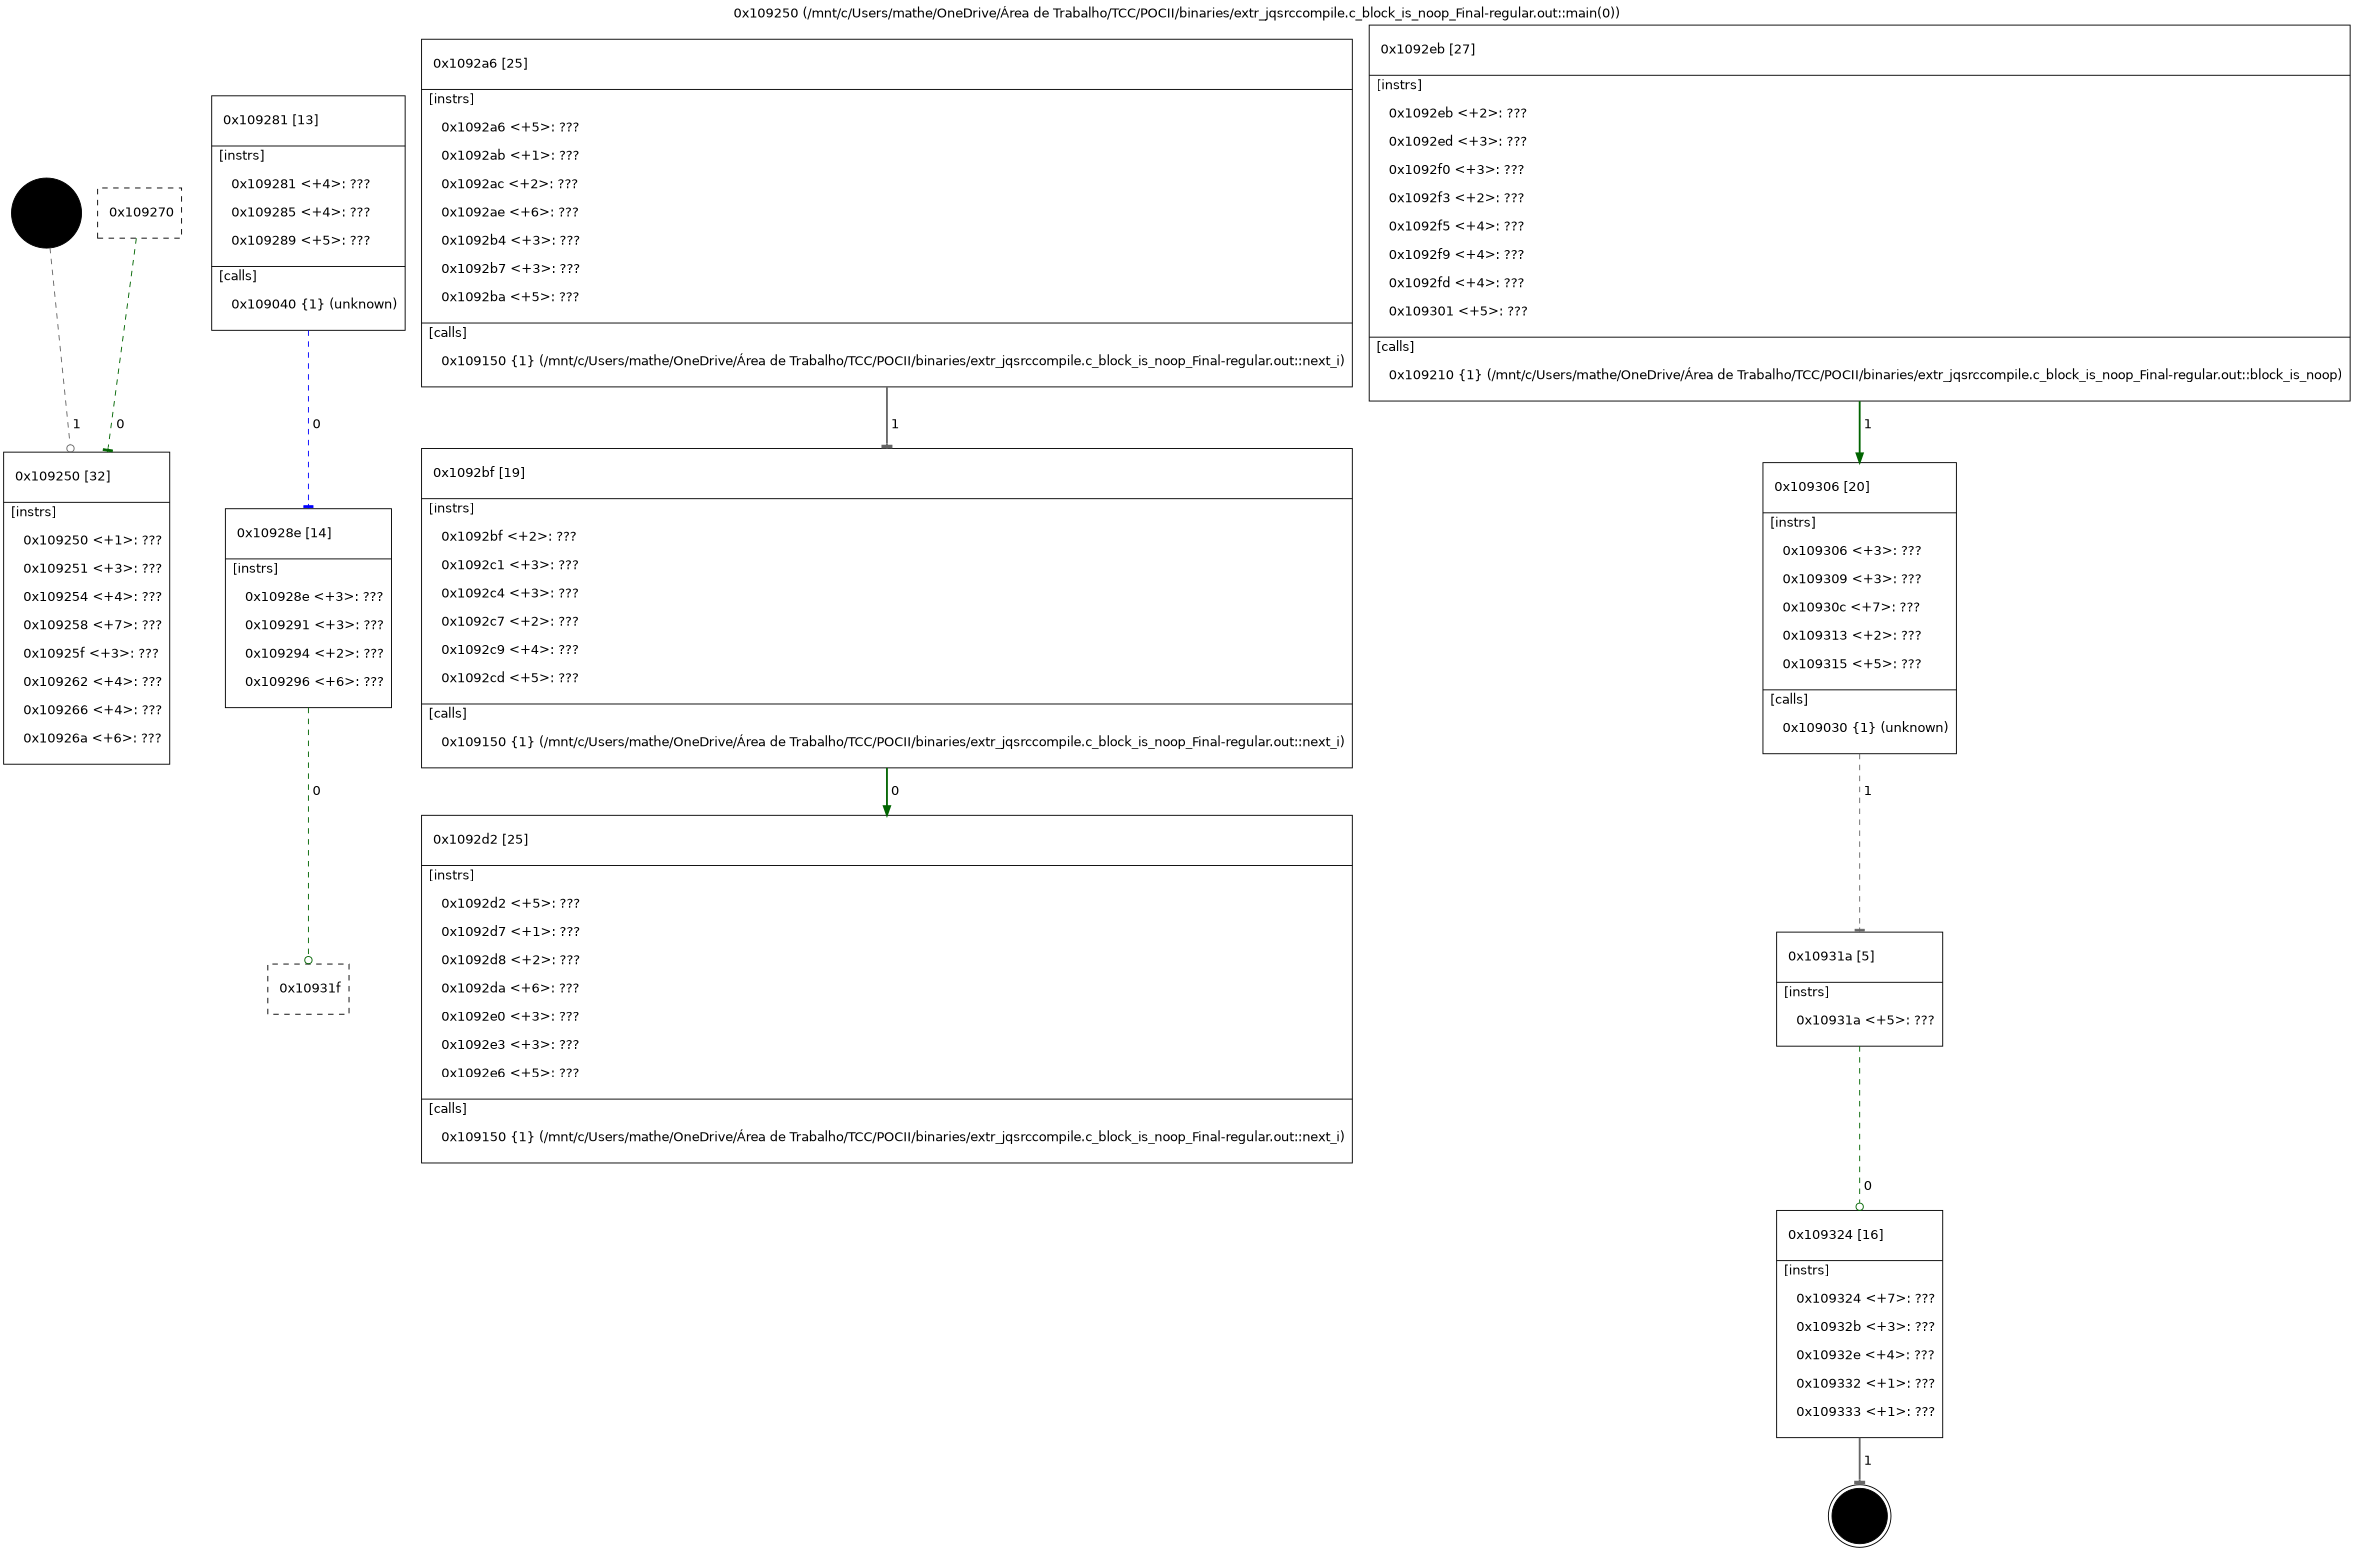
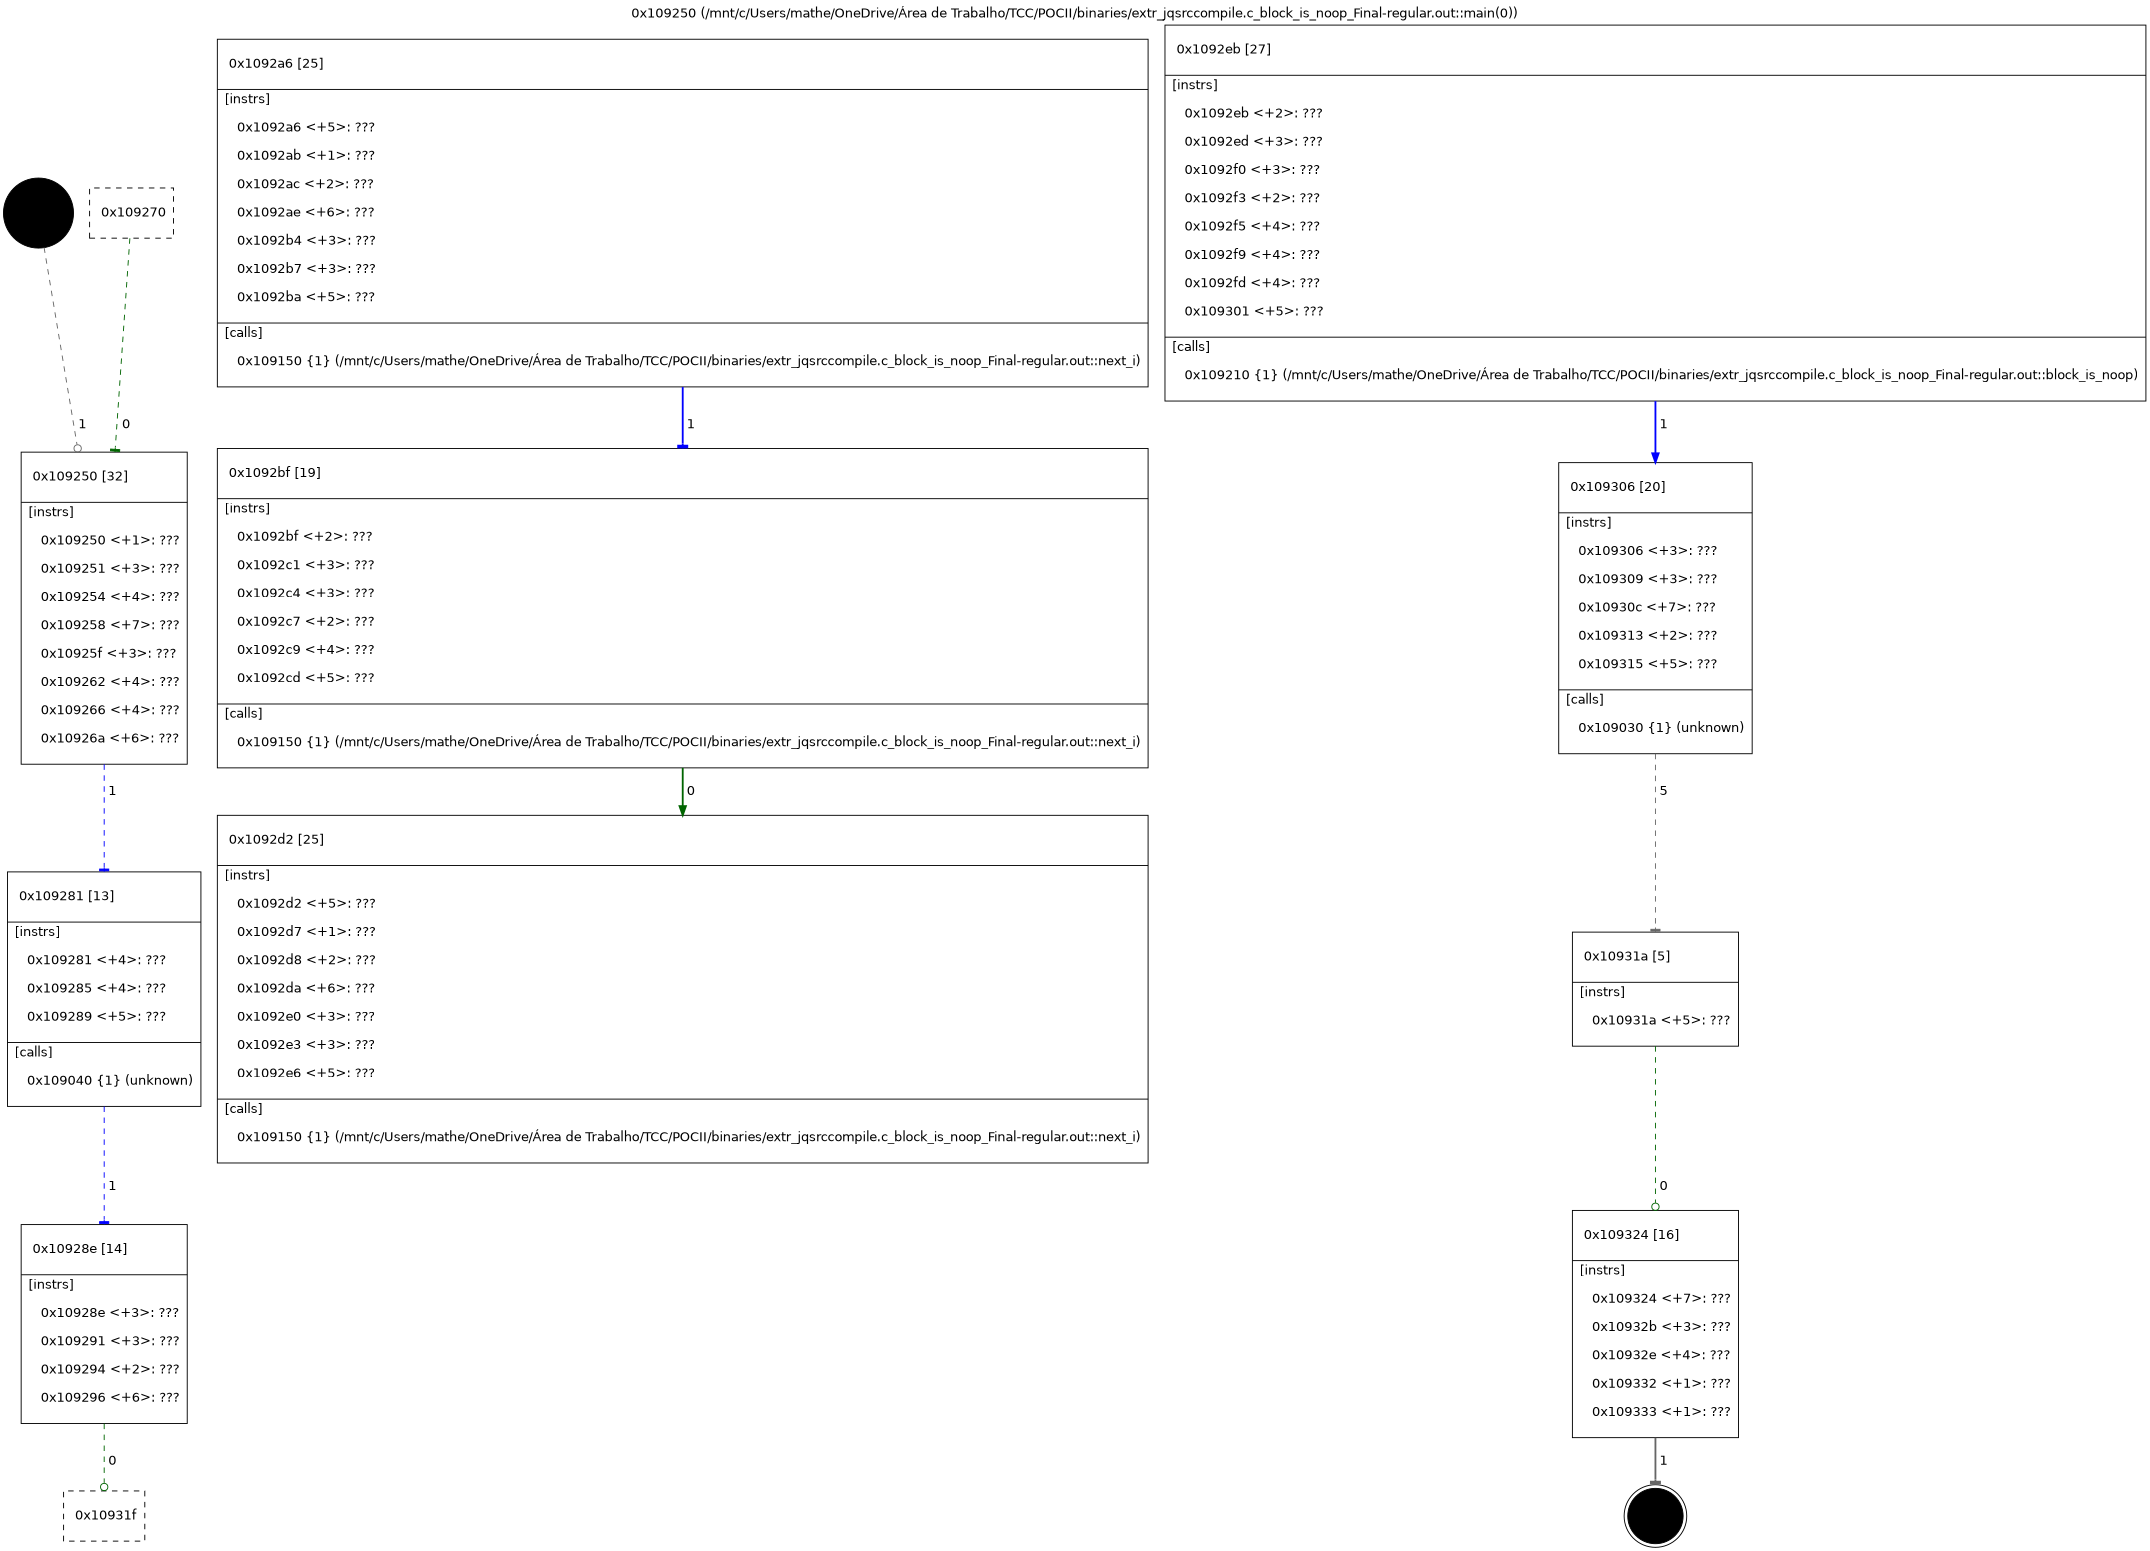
(887, 415) -> (683, 415)
(315, 425) -> (111, 1187)
(1860, 427) -> (1655, 427)
(1866, 792) -> (1662, 792)
none -> (104, 816)
